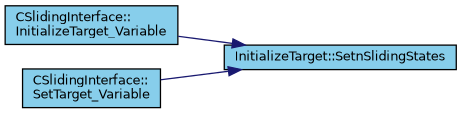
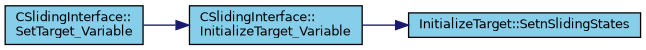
(194, 76) -> (160, 25)
